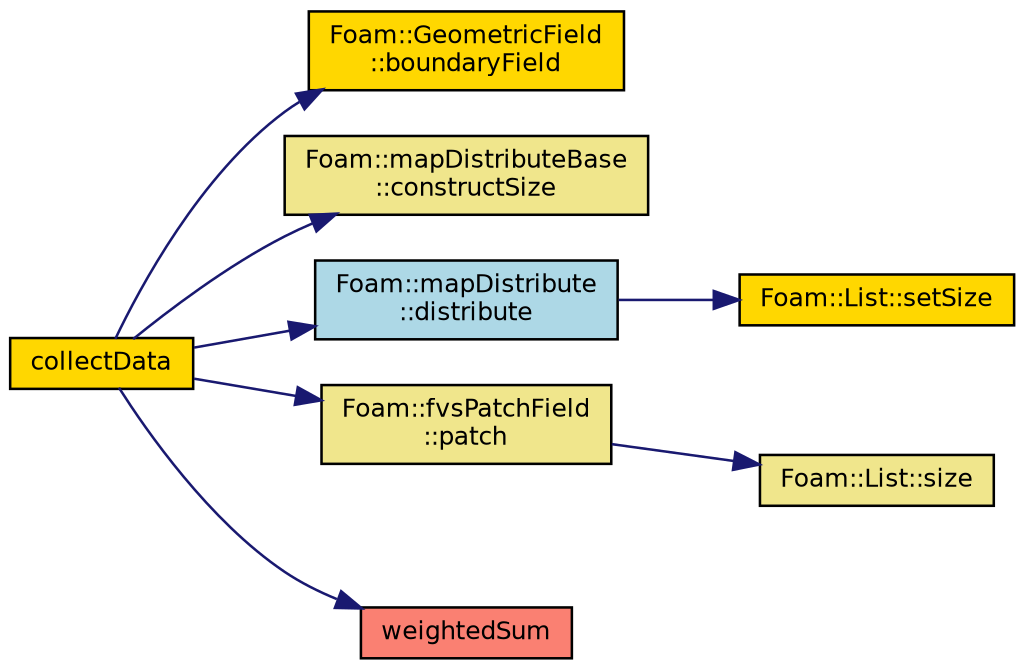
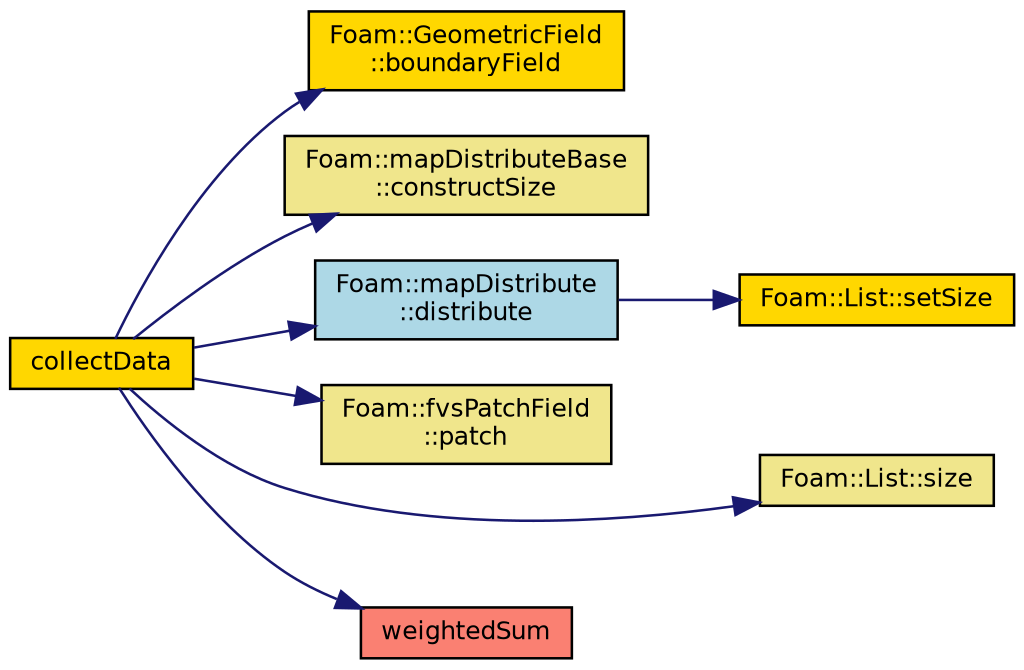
(673, 453) -> (415, 514)
